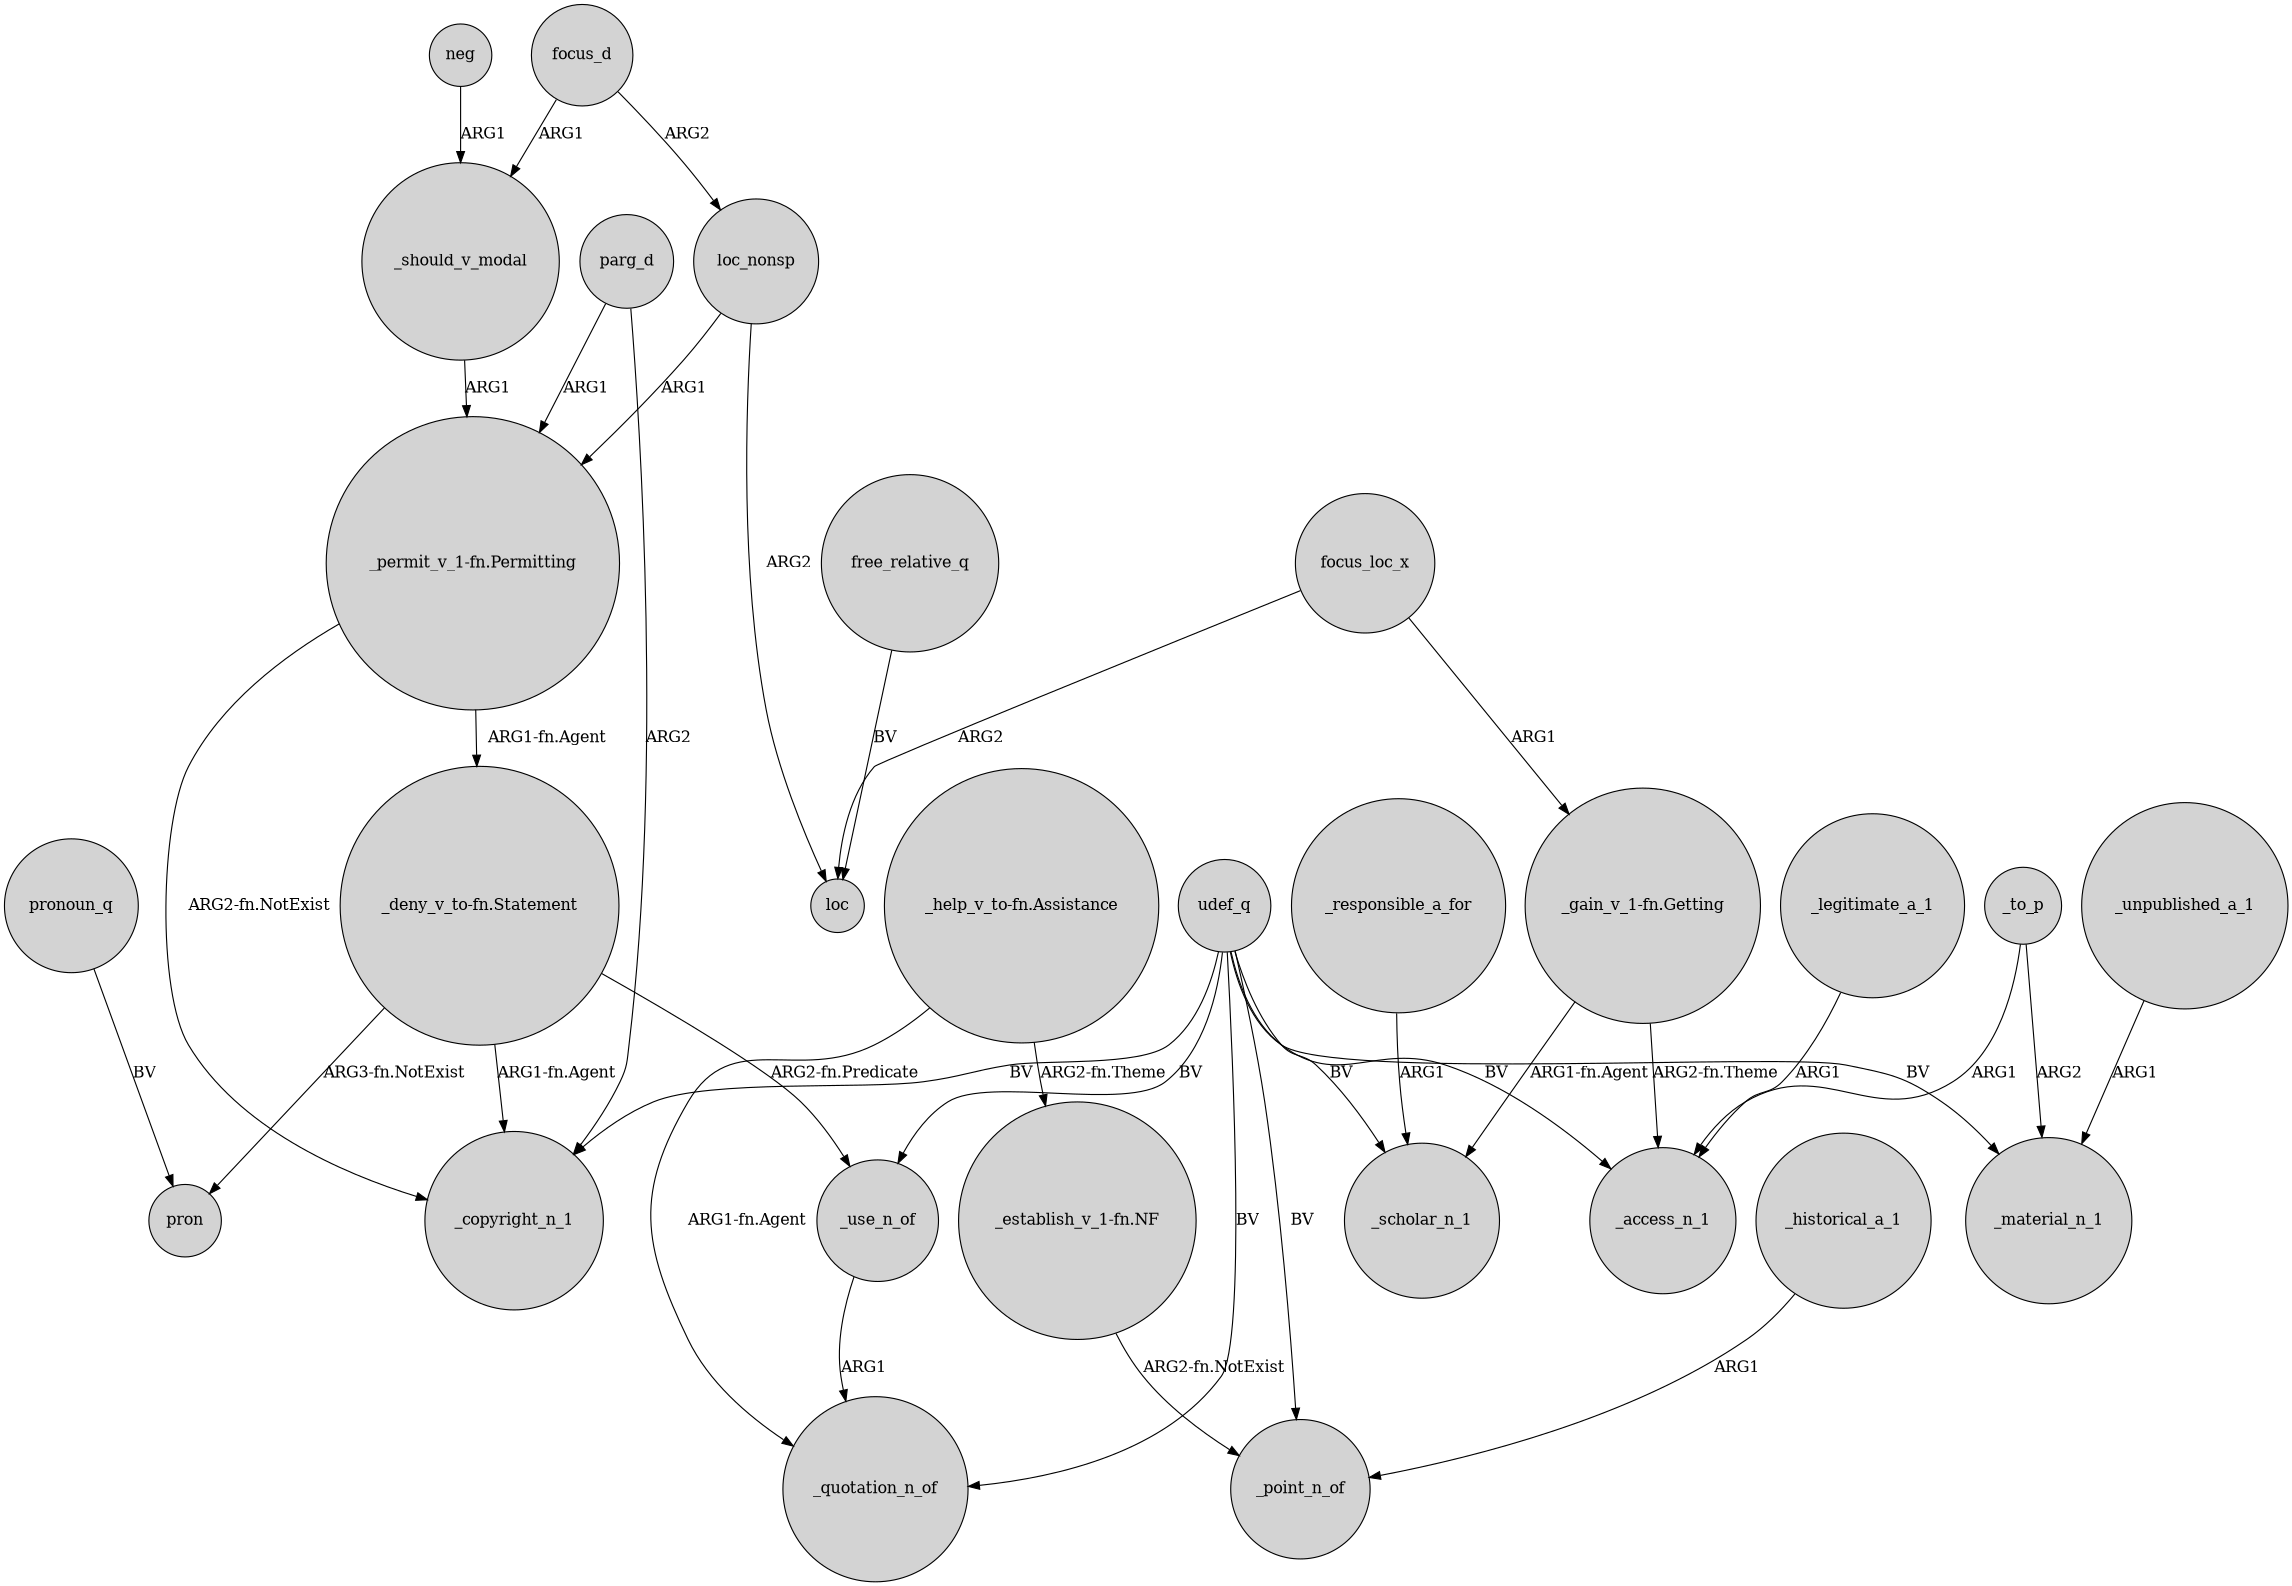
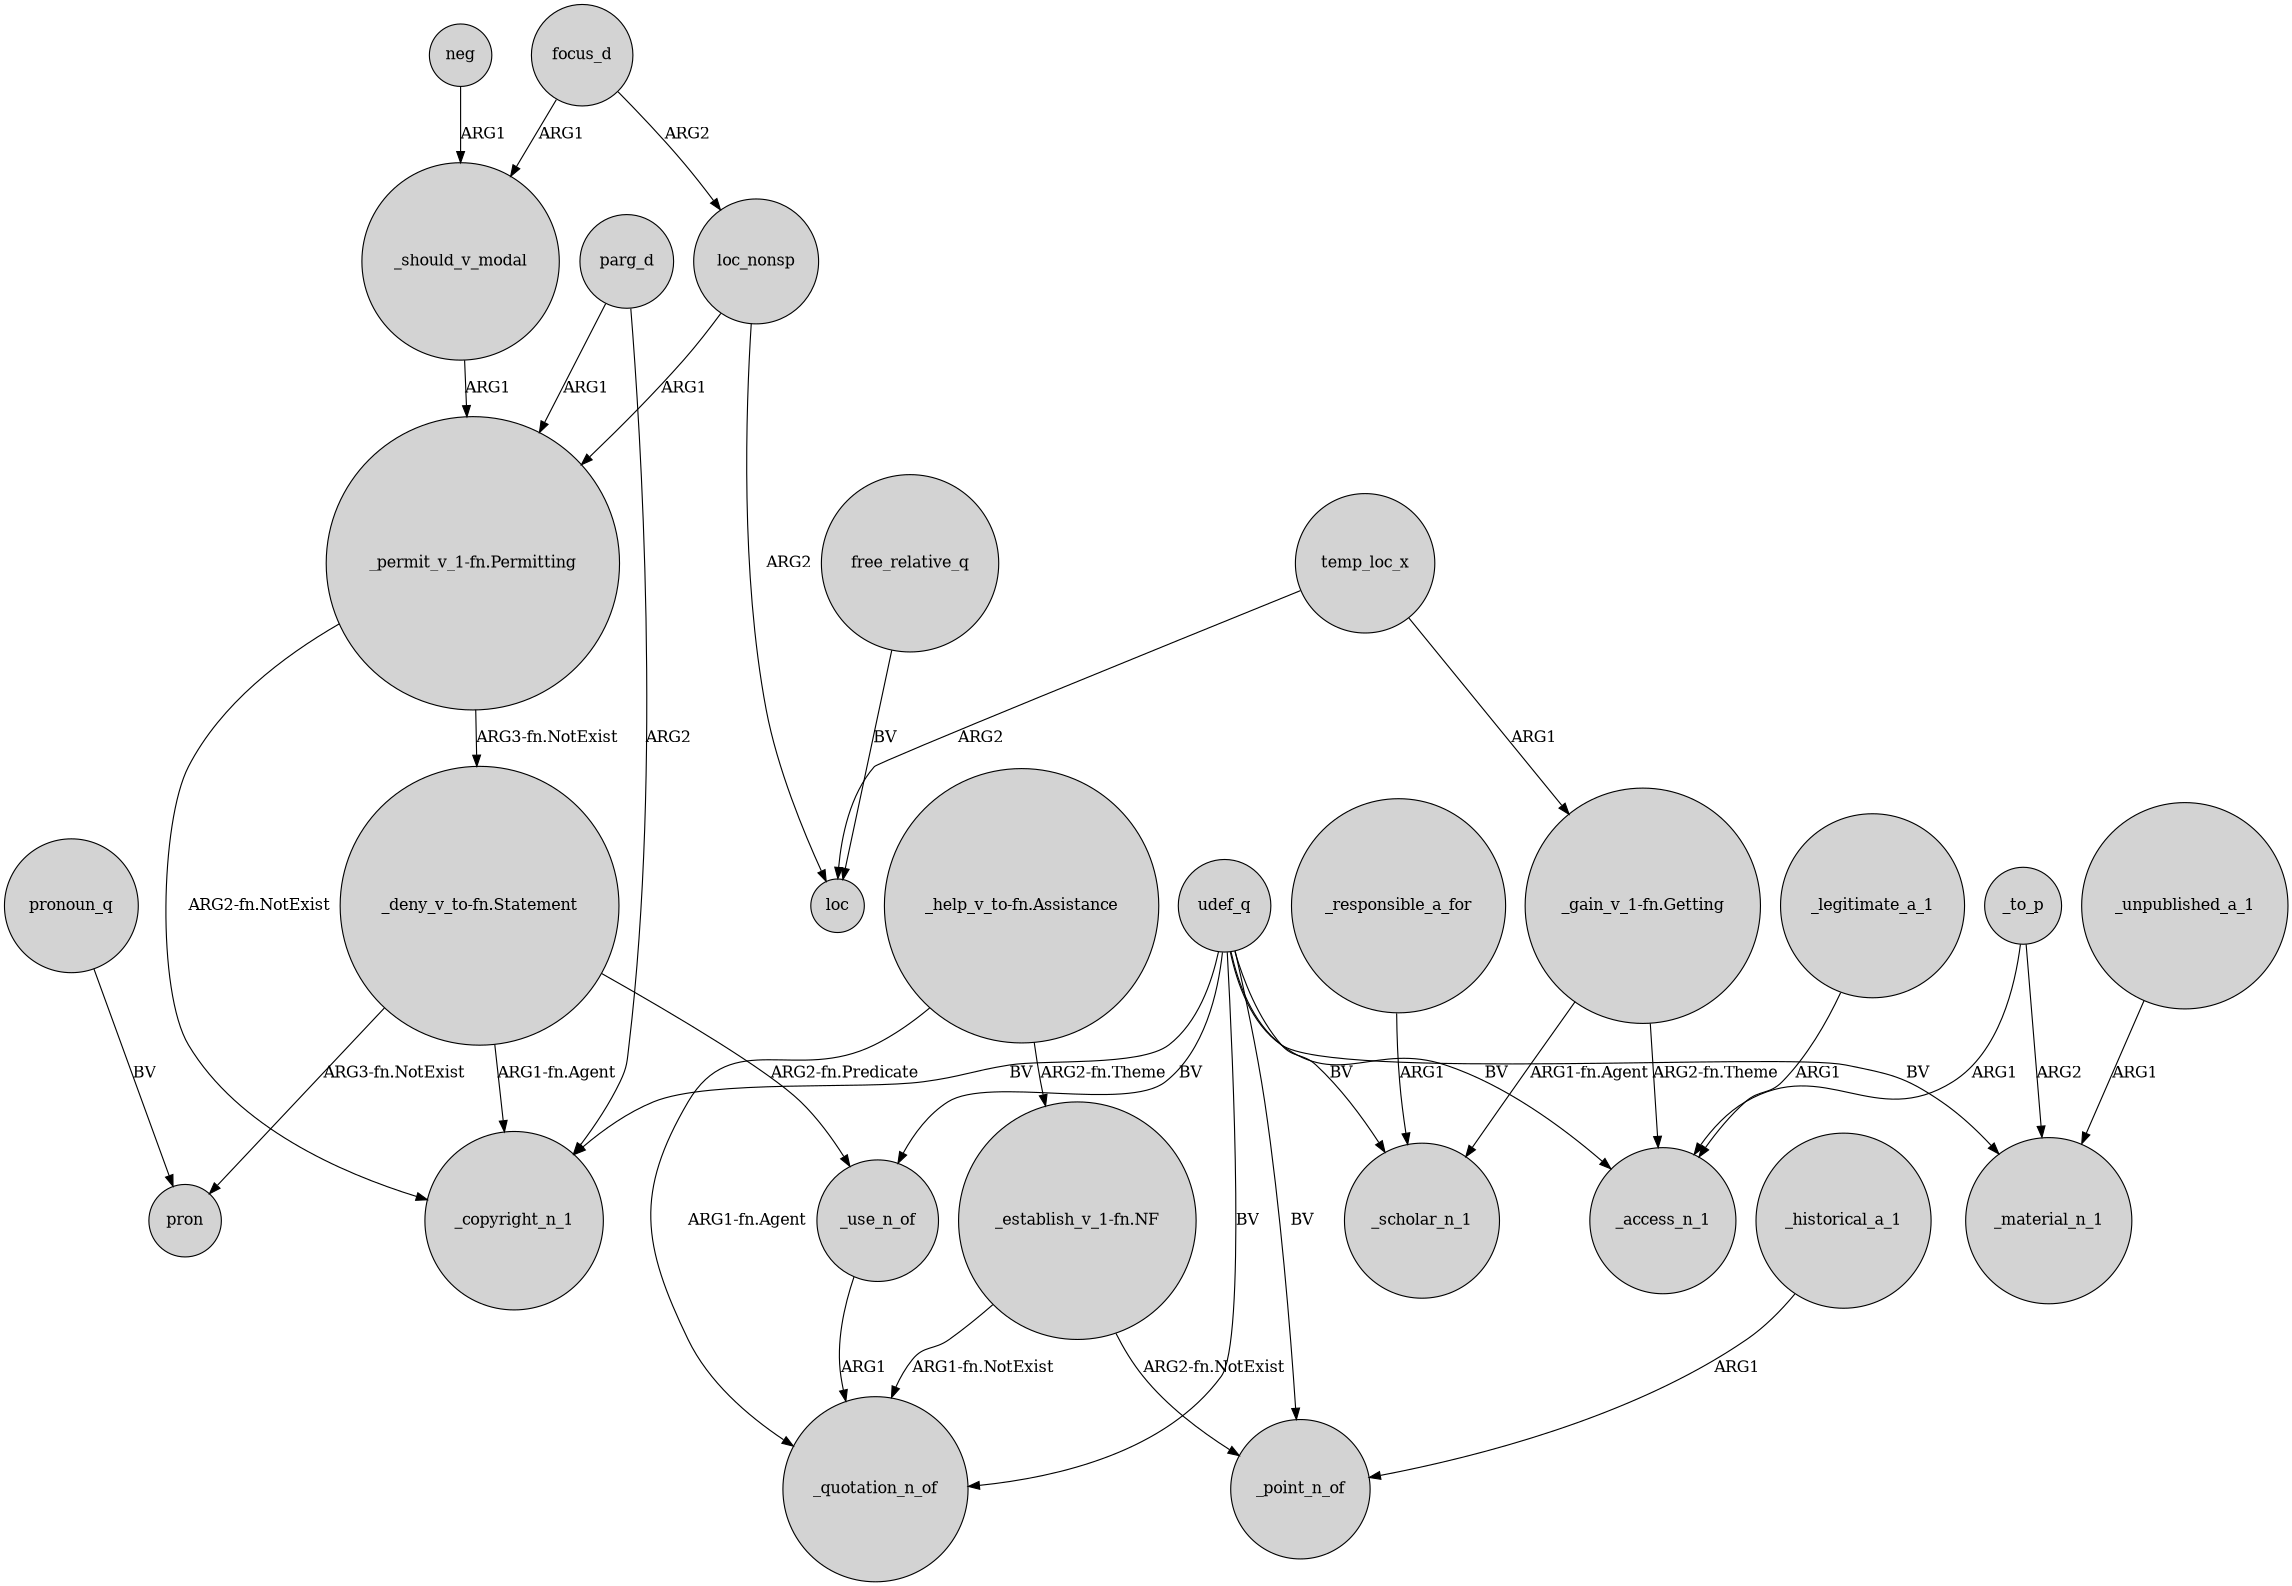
(1365, 563) -> (1365, 563)
(547, 738) -> (547, 738)
none -> (941, 1344)
